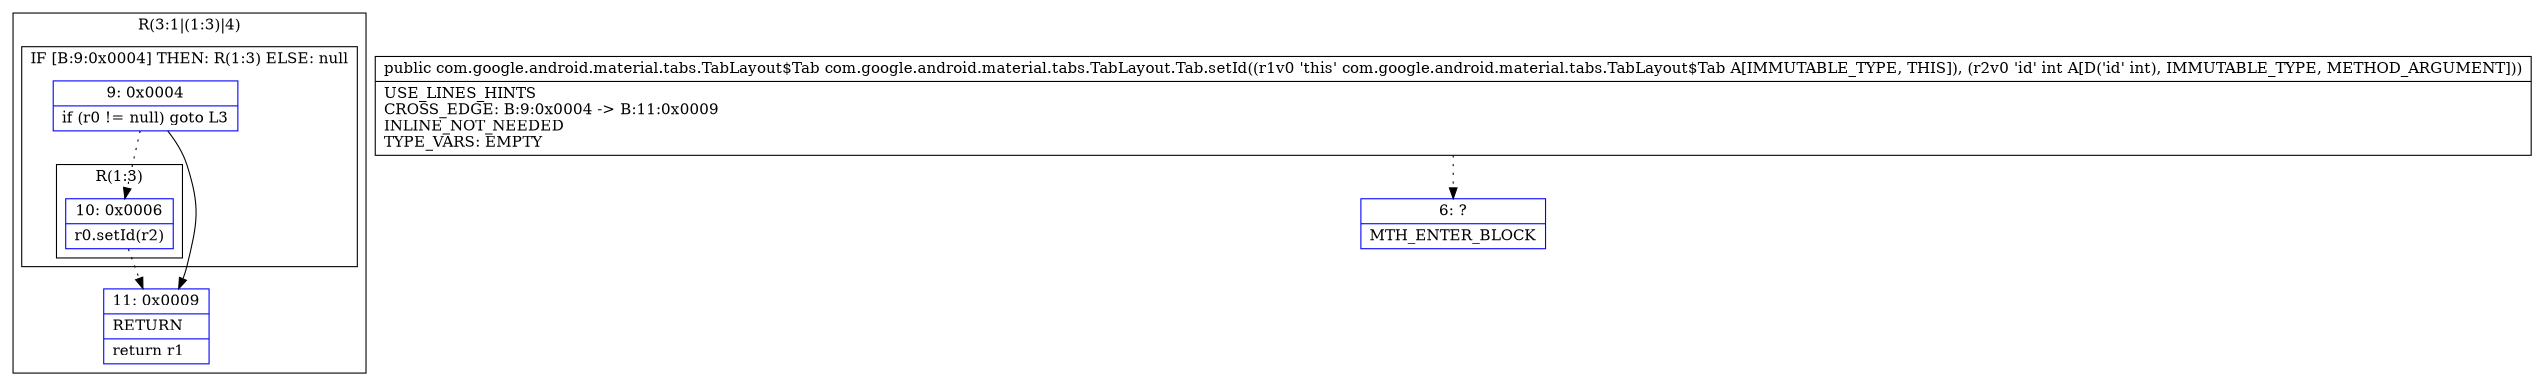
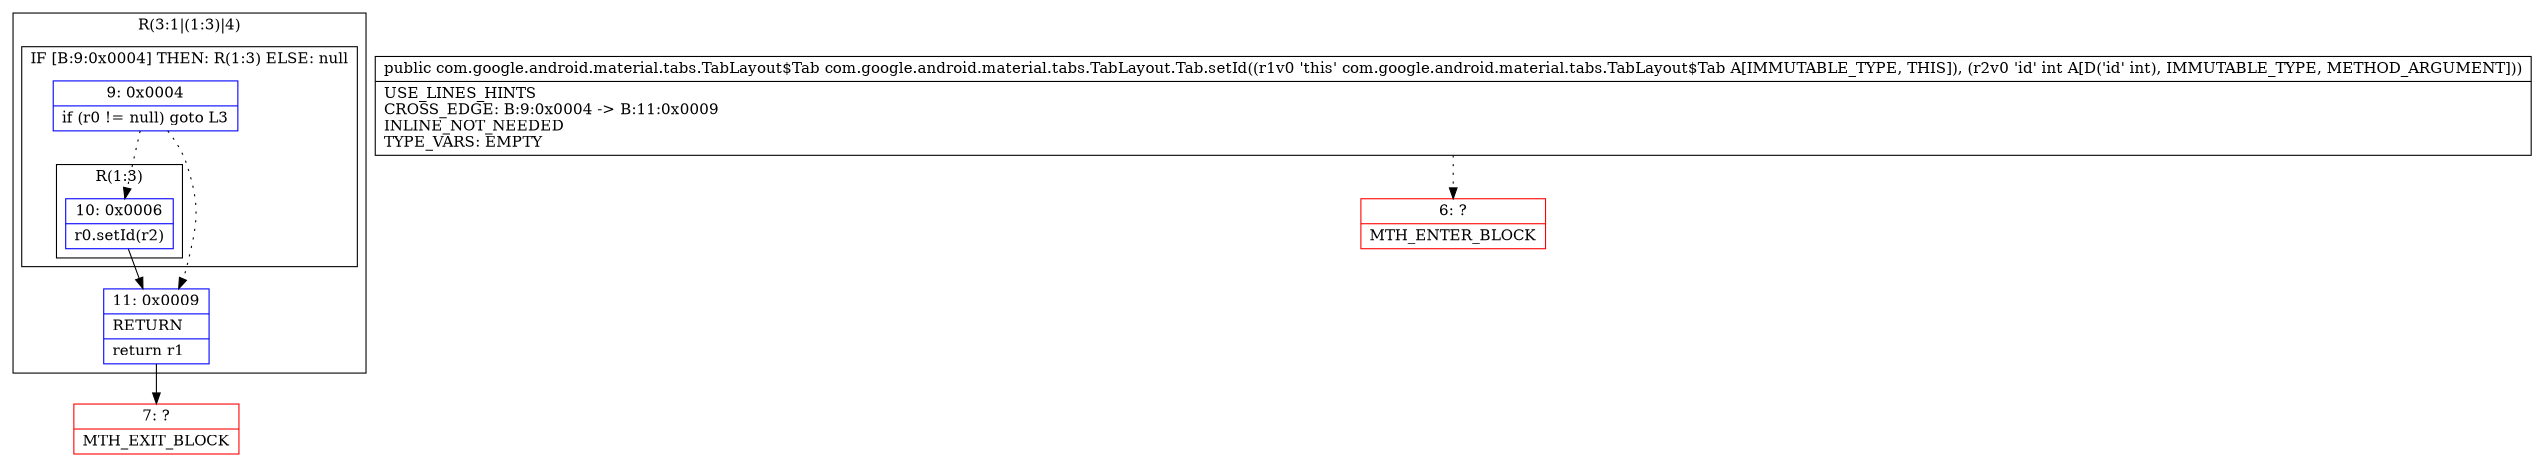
(196, 202) -> (196, 202)
(1453, 224) -> (1453, 224)
(134, 264) -> (134, 264)
none -> (156, 429)
